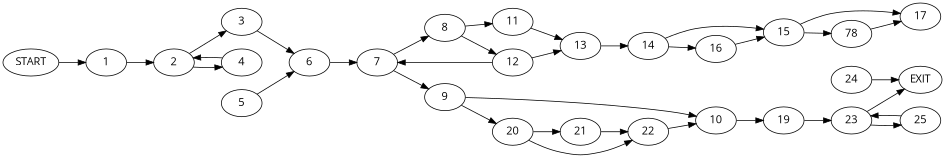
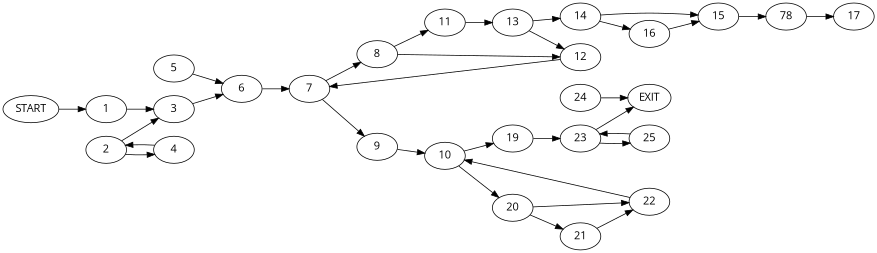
(846, 12) -> none
(543, 55) -> (543, 38)
(136, 62) -> (136, 109)
(476, 113) -> (476, 179)
